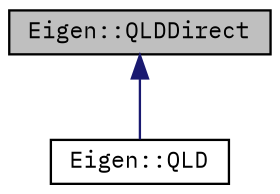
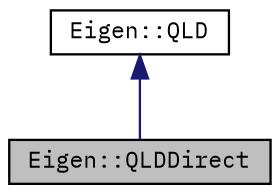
(140, 109) -> (140, 109)
